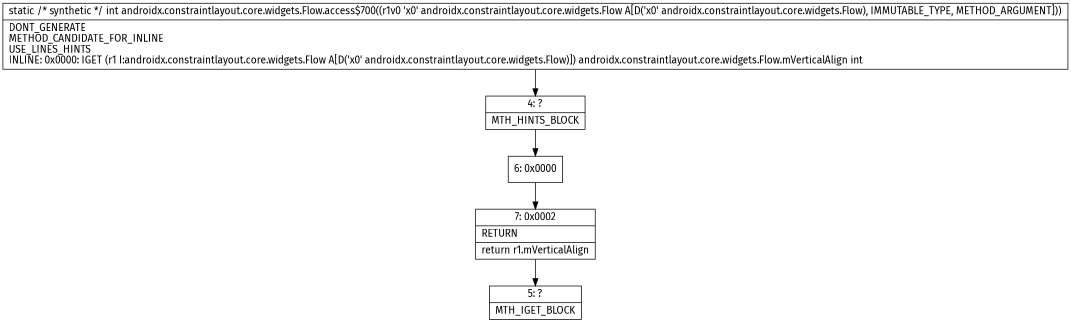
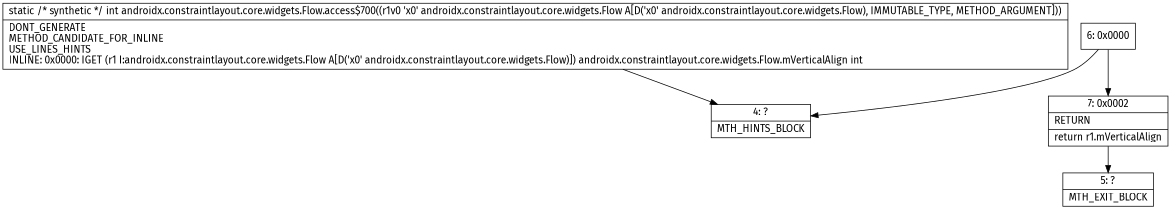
(535, 139) -> (963, 97)
(535, 311) -> (1108, 198)
